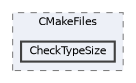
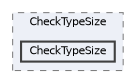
(68, 23) -> (68, 23)
